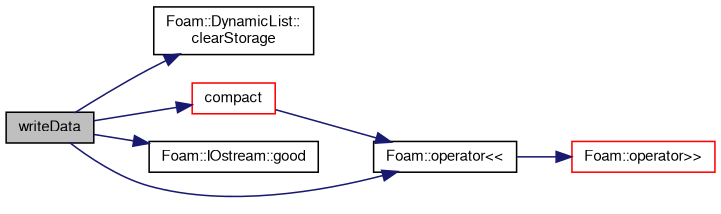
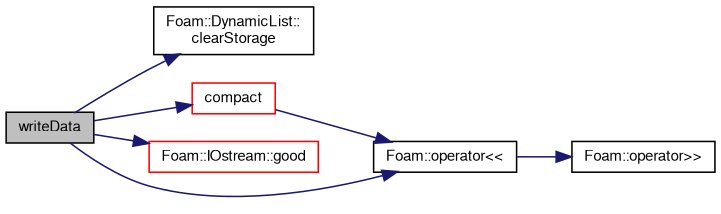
(234, 157) -> (234, 157)
(643, 157) -> (643, 157)
